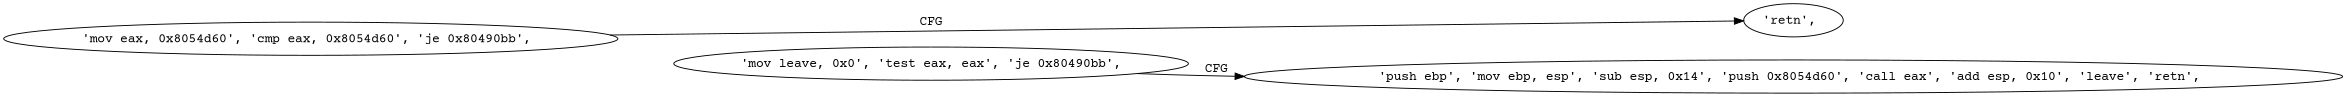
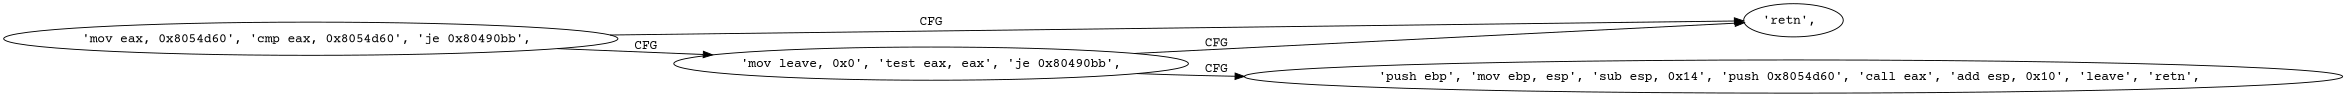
none -> (1435, 38)
none -> (630, 52)
